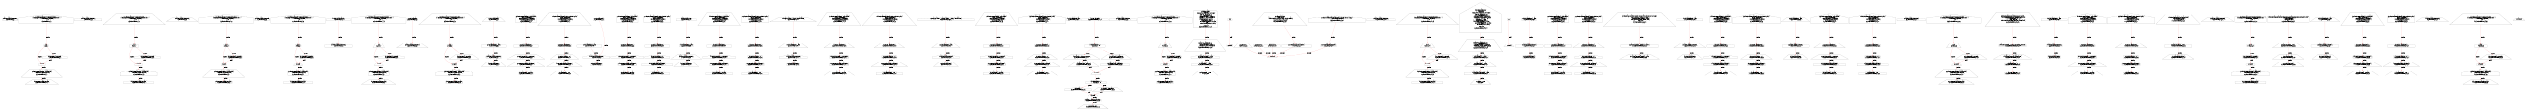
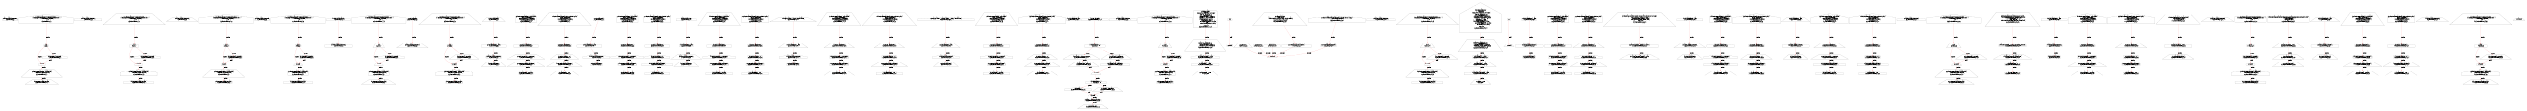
(604, 38) -> (594, 32)
